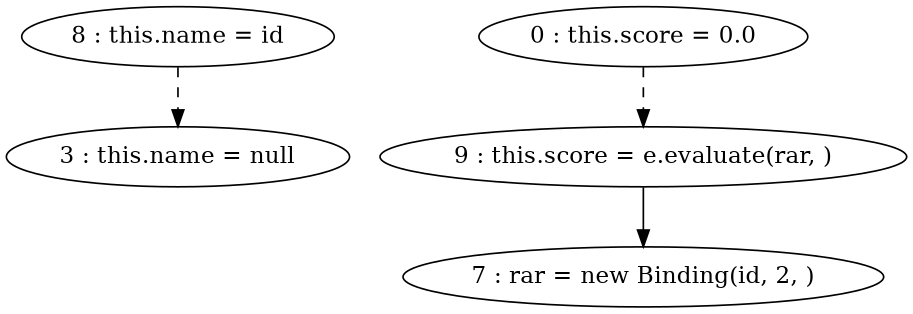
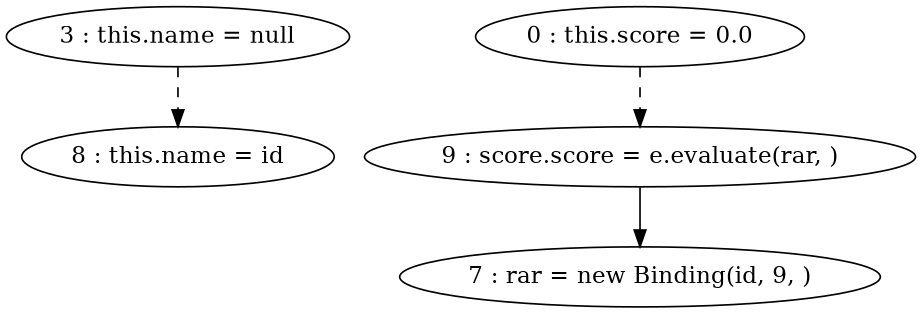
(178, 89) -> (178, 89)
(643, 157) -> (640, 157)
(643, 277) -> (640, 277)
